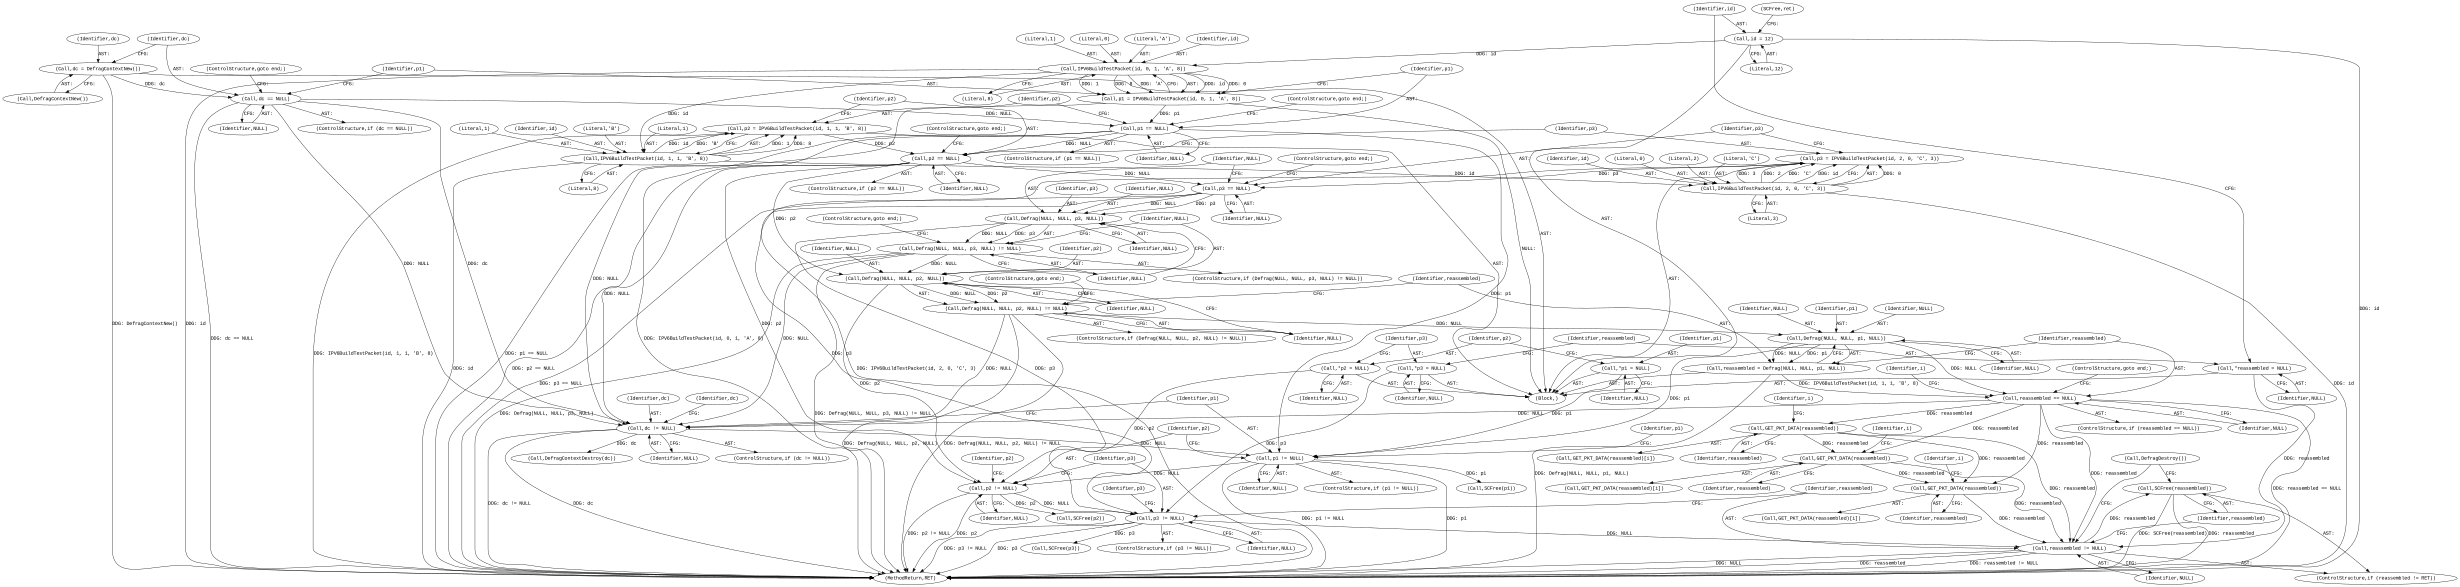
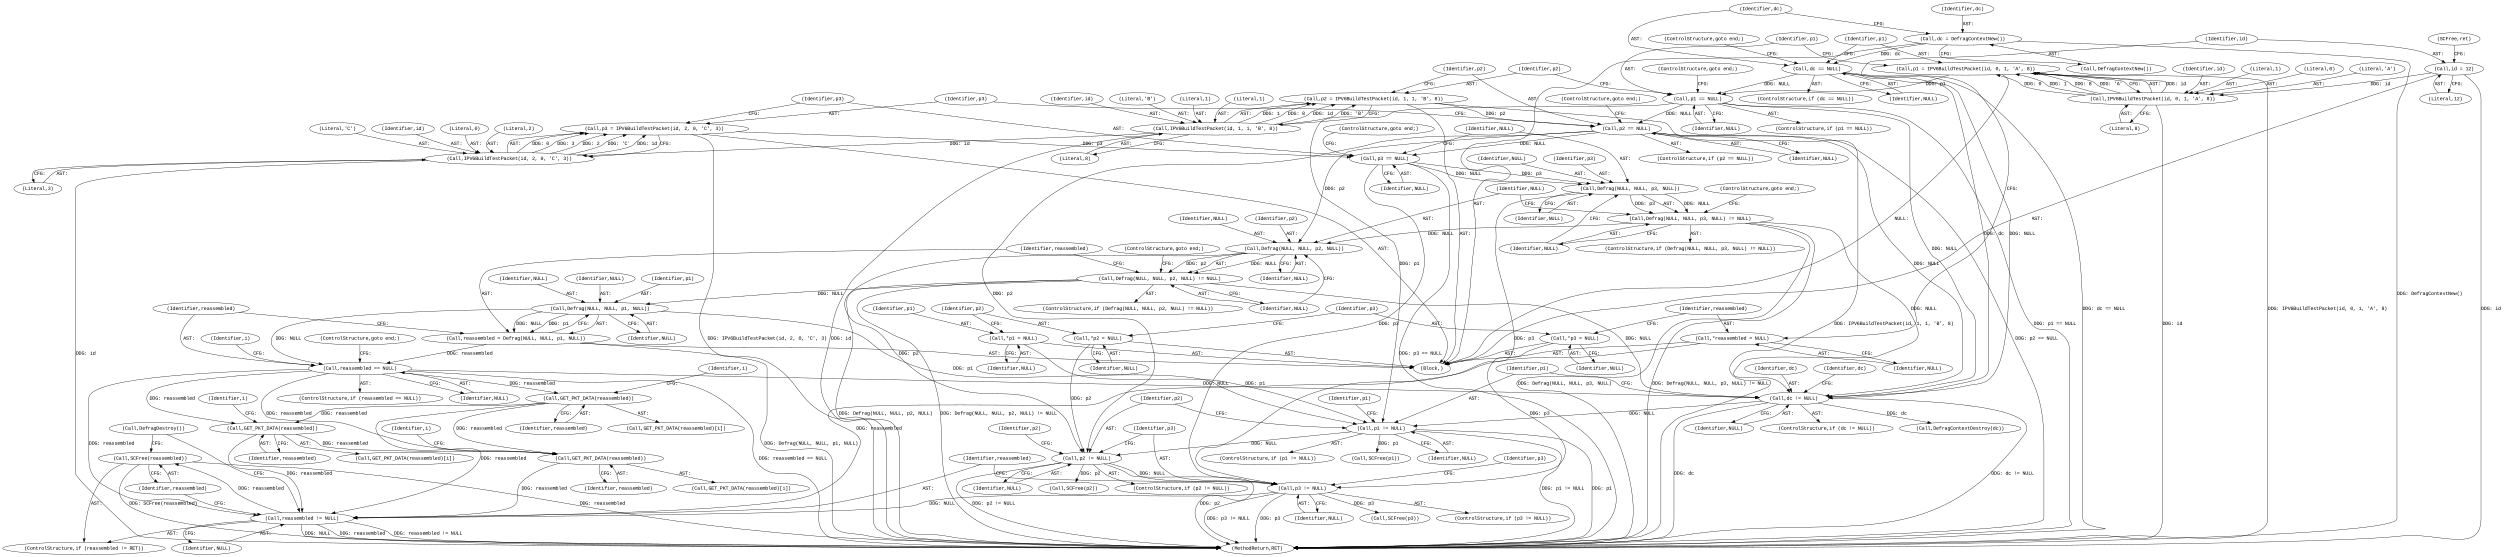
(833, 87) -> none
(1859, 384) -> (470, 354)
none -> (1181, 488)
